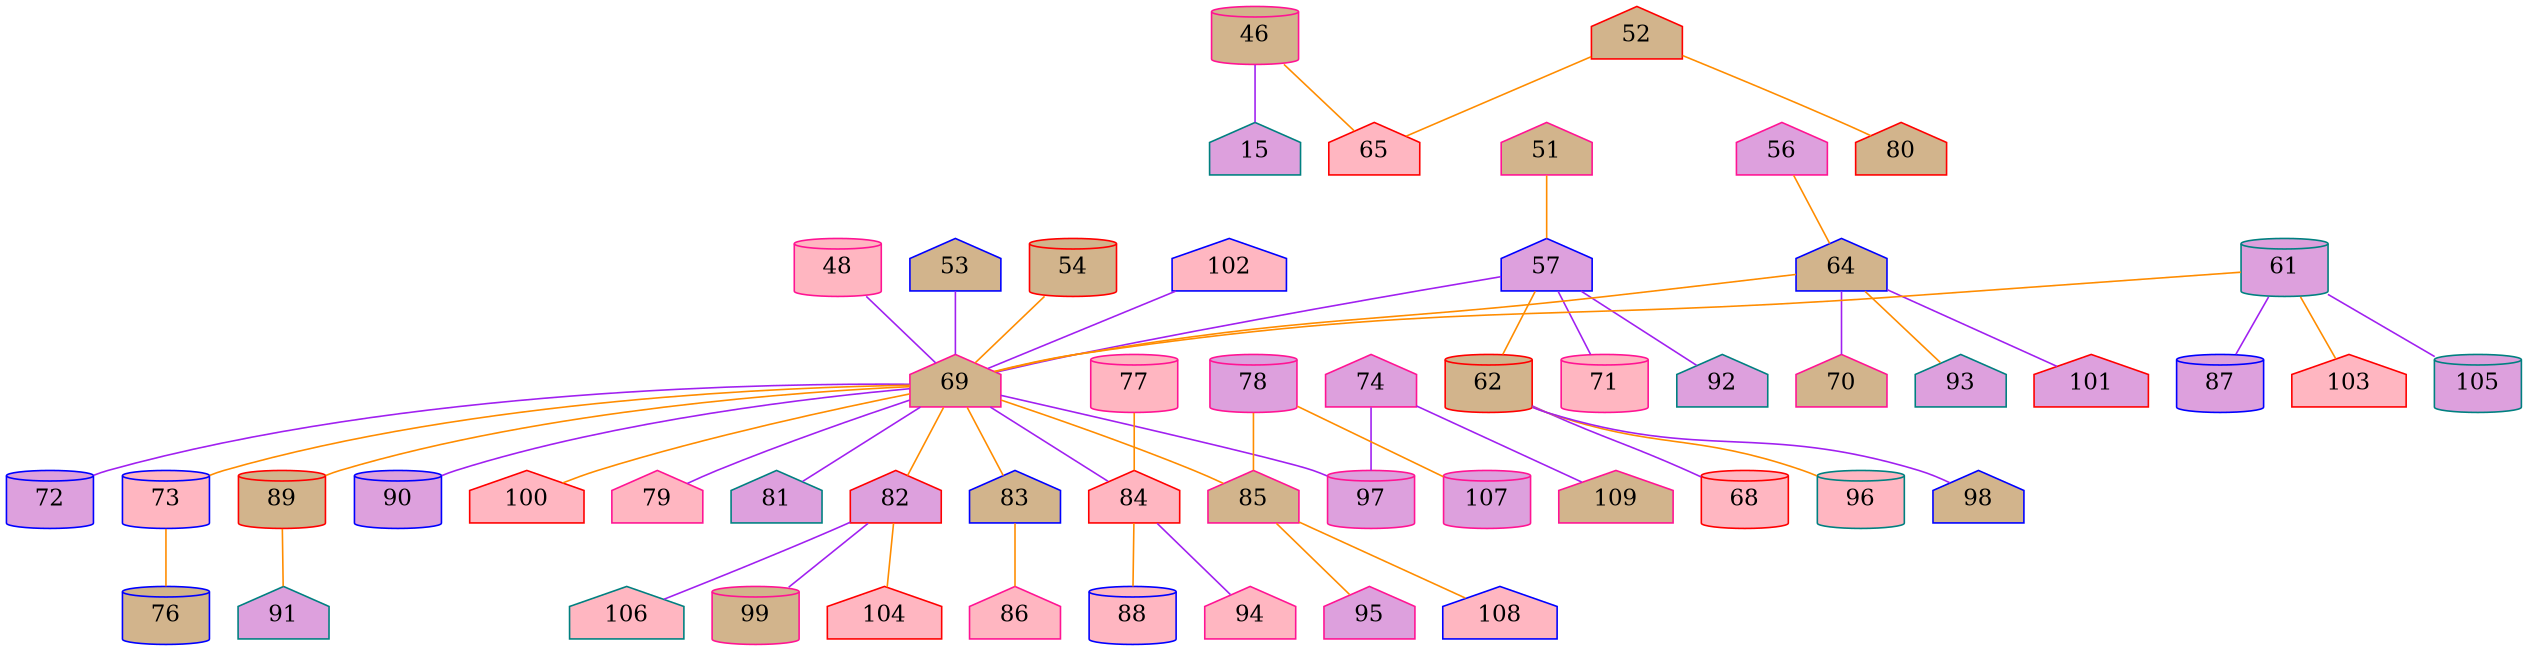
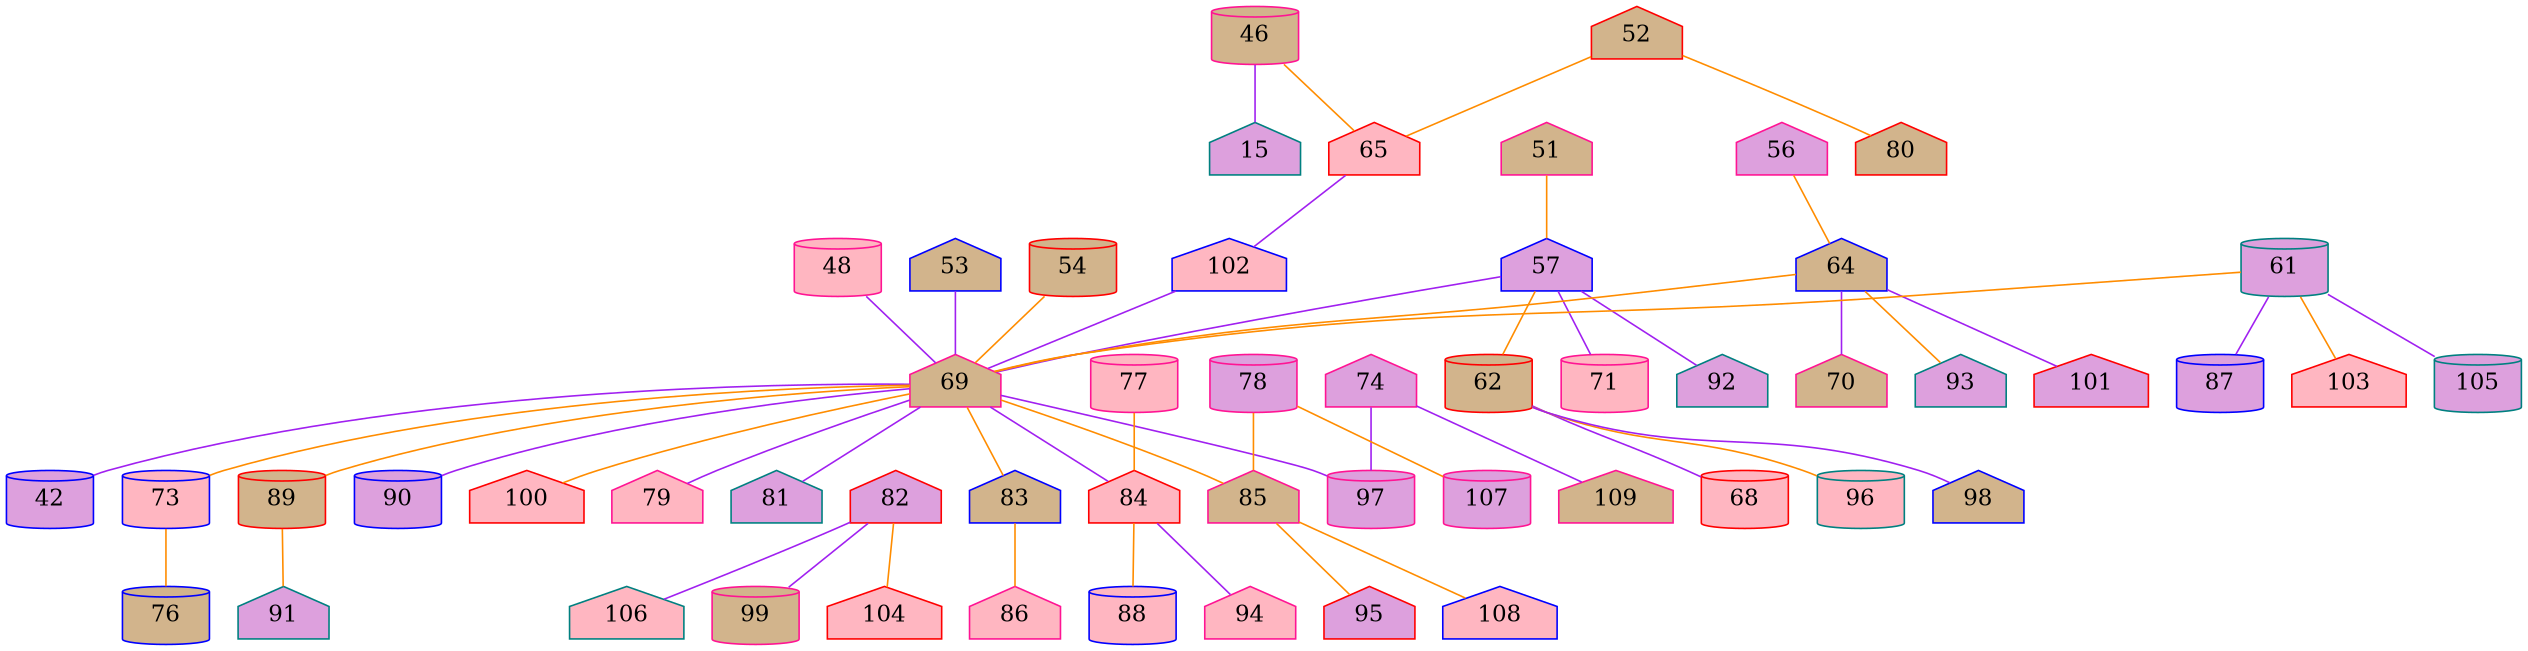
none -> (1300, 211)
(926, 441) -> none
(50, 499) -> (50, 499)
(1369, 615) -> (1369, 615)
